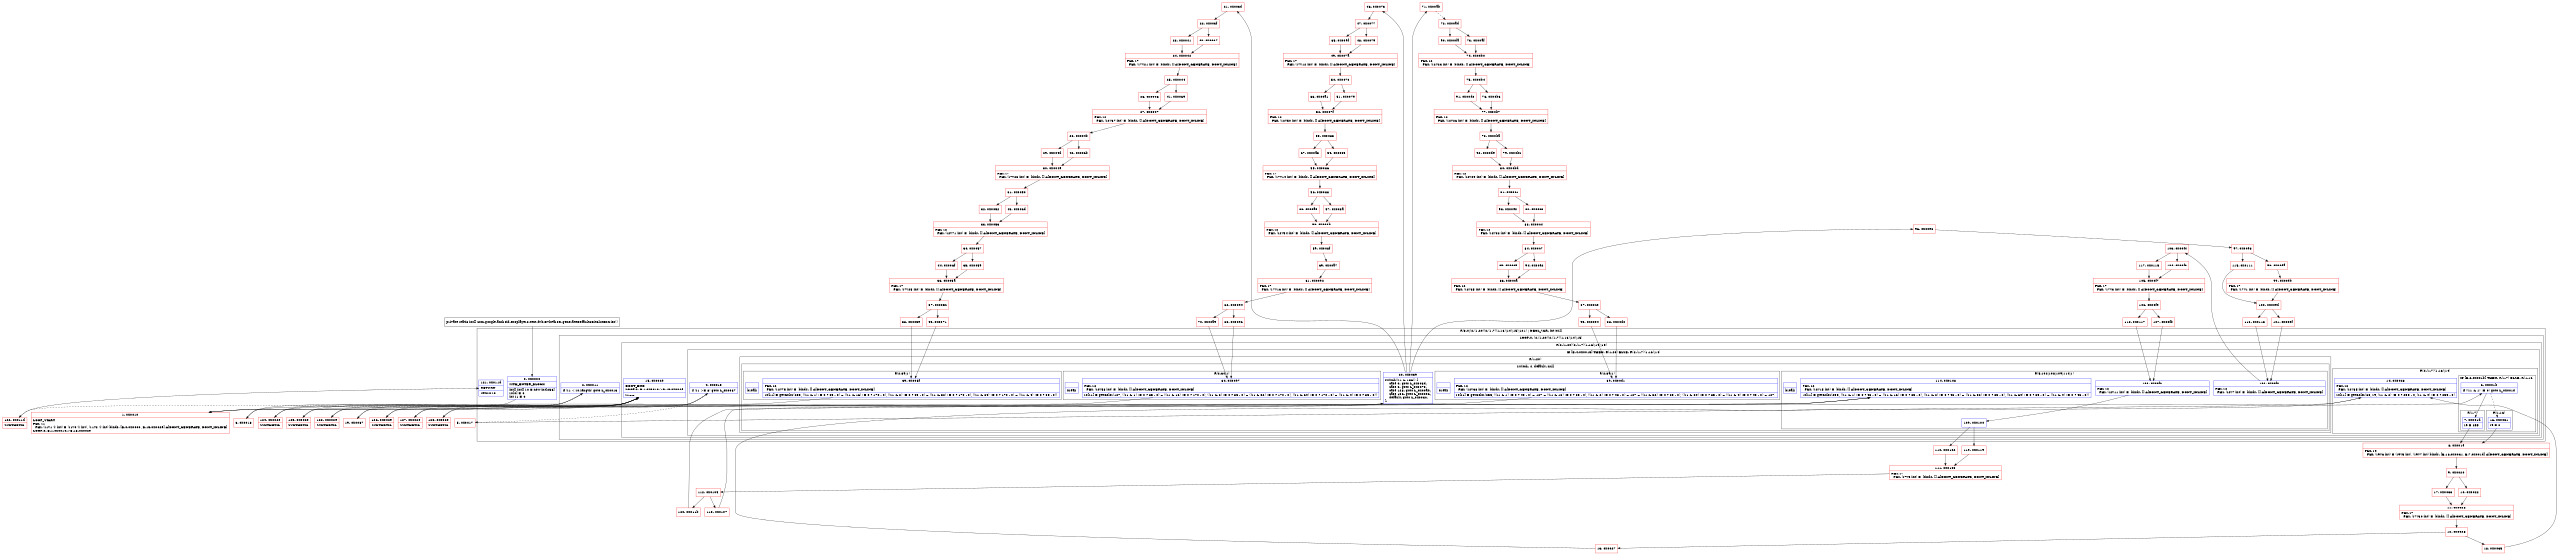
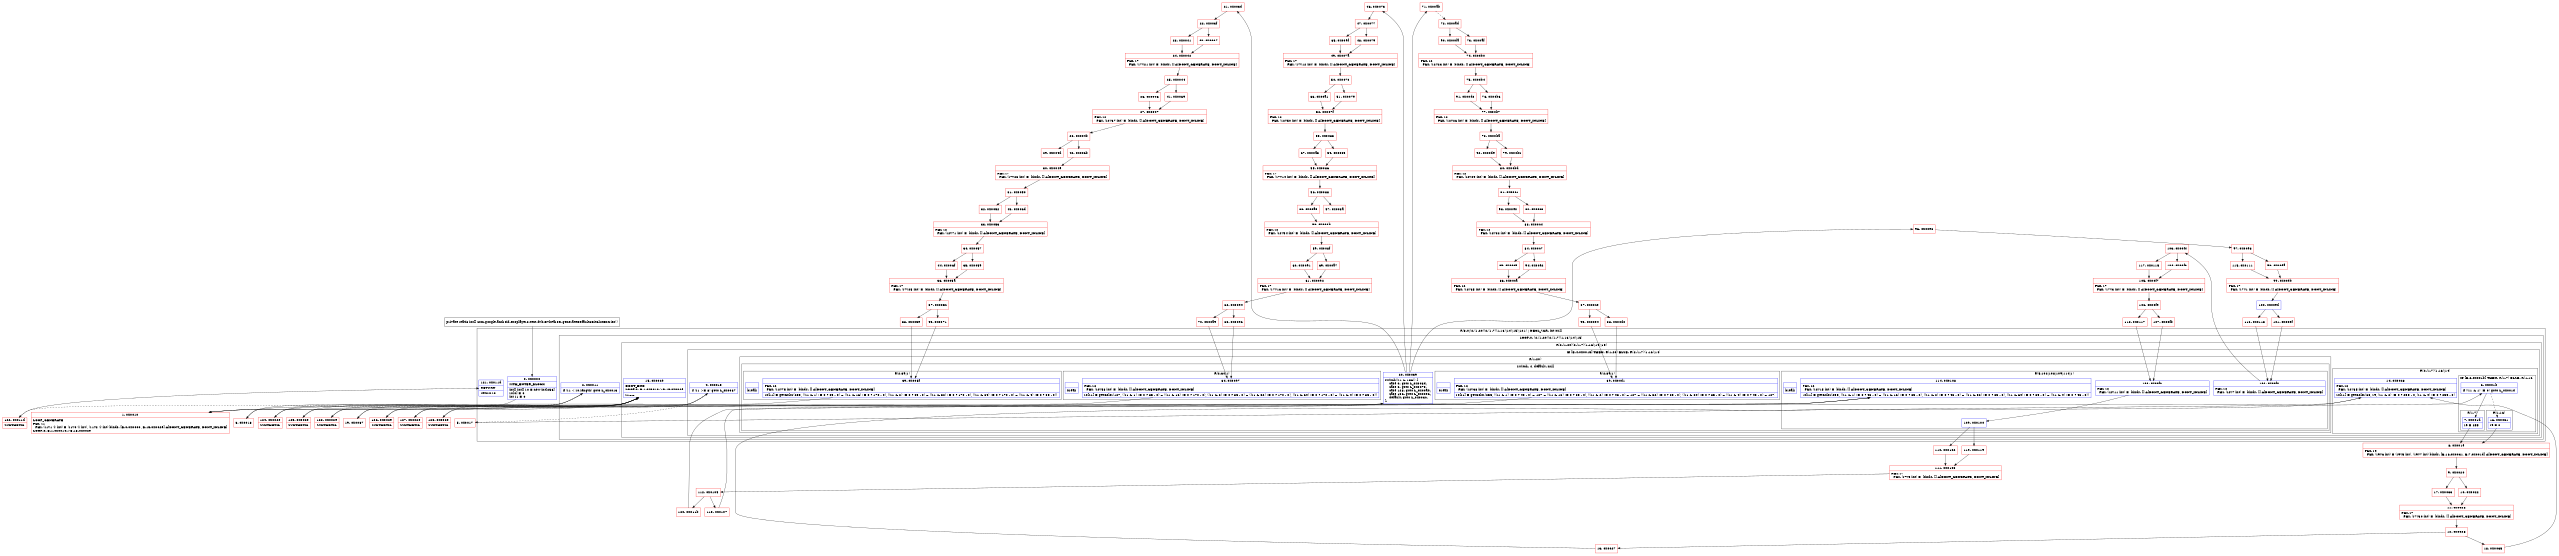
(1052, 160) -> none
(1330, 217) -> none
none -> (1302, 266)
(2226, 294) -> (2259, 274)
(2269, 305) -> (2269, 305)
(44, 420) -> (48, 420)
